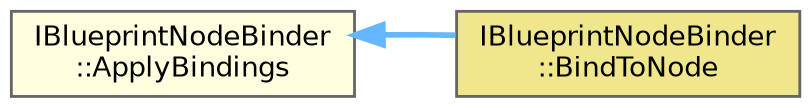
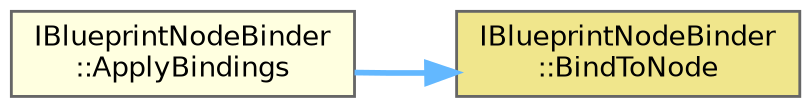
(419, 35) -> (390, 73)
